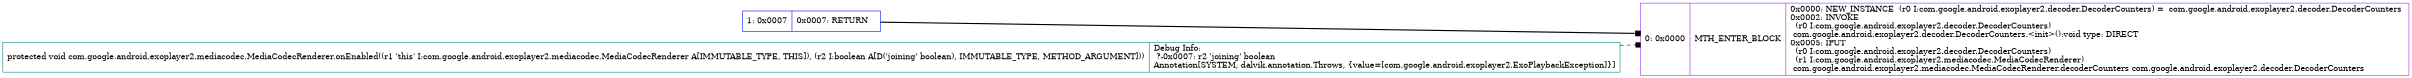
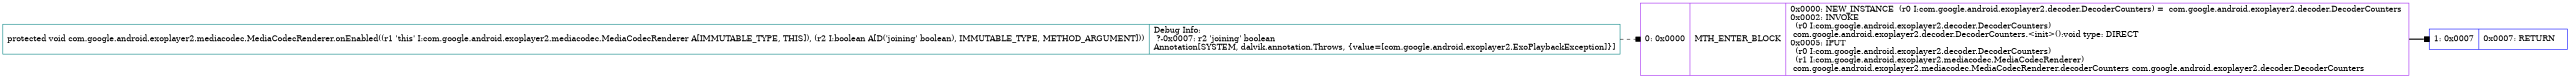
(1258, 28) -> (2416, 39)
